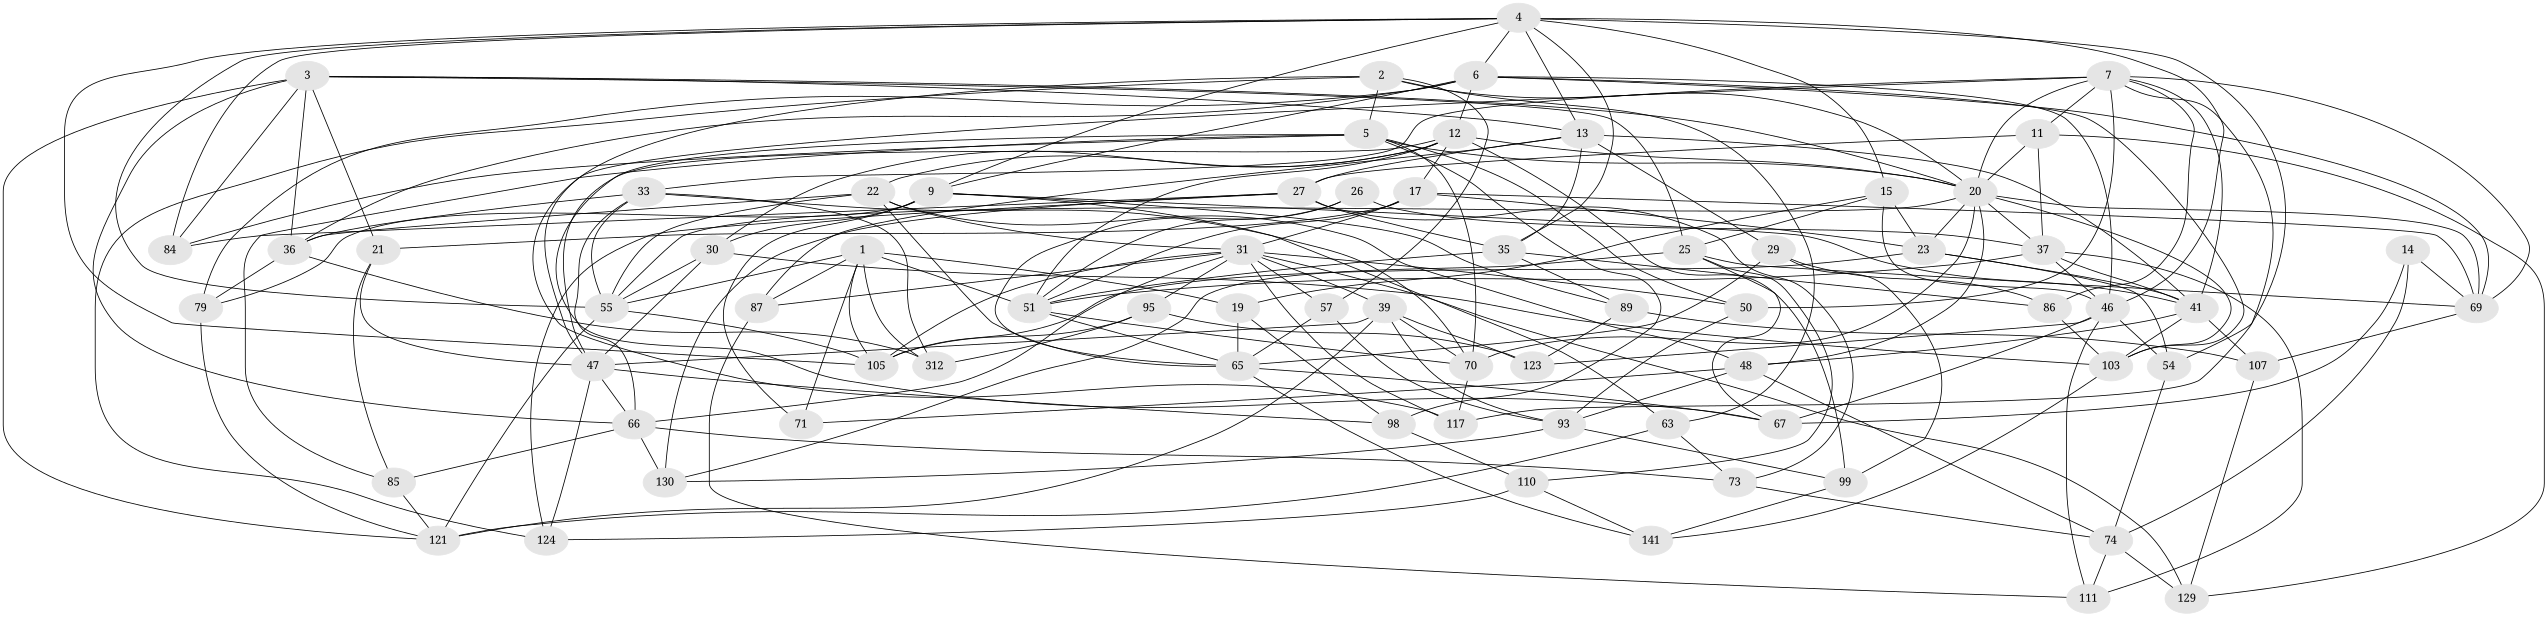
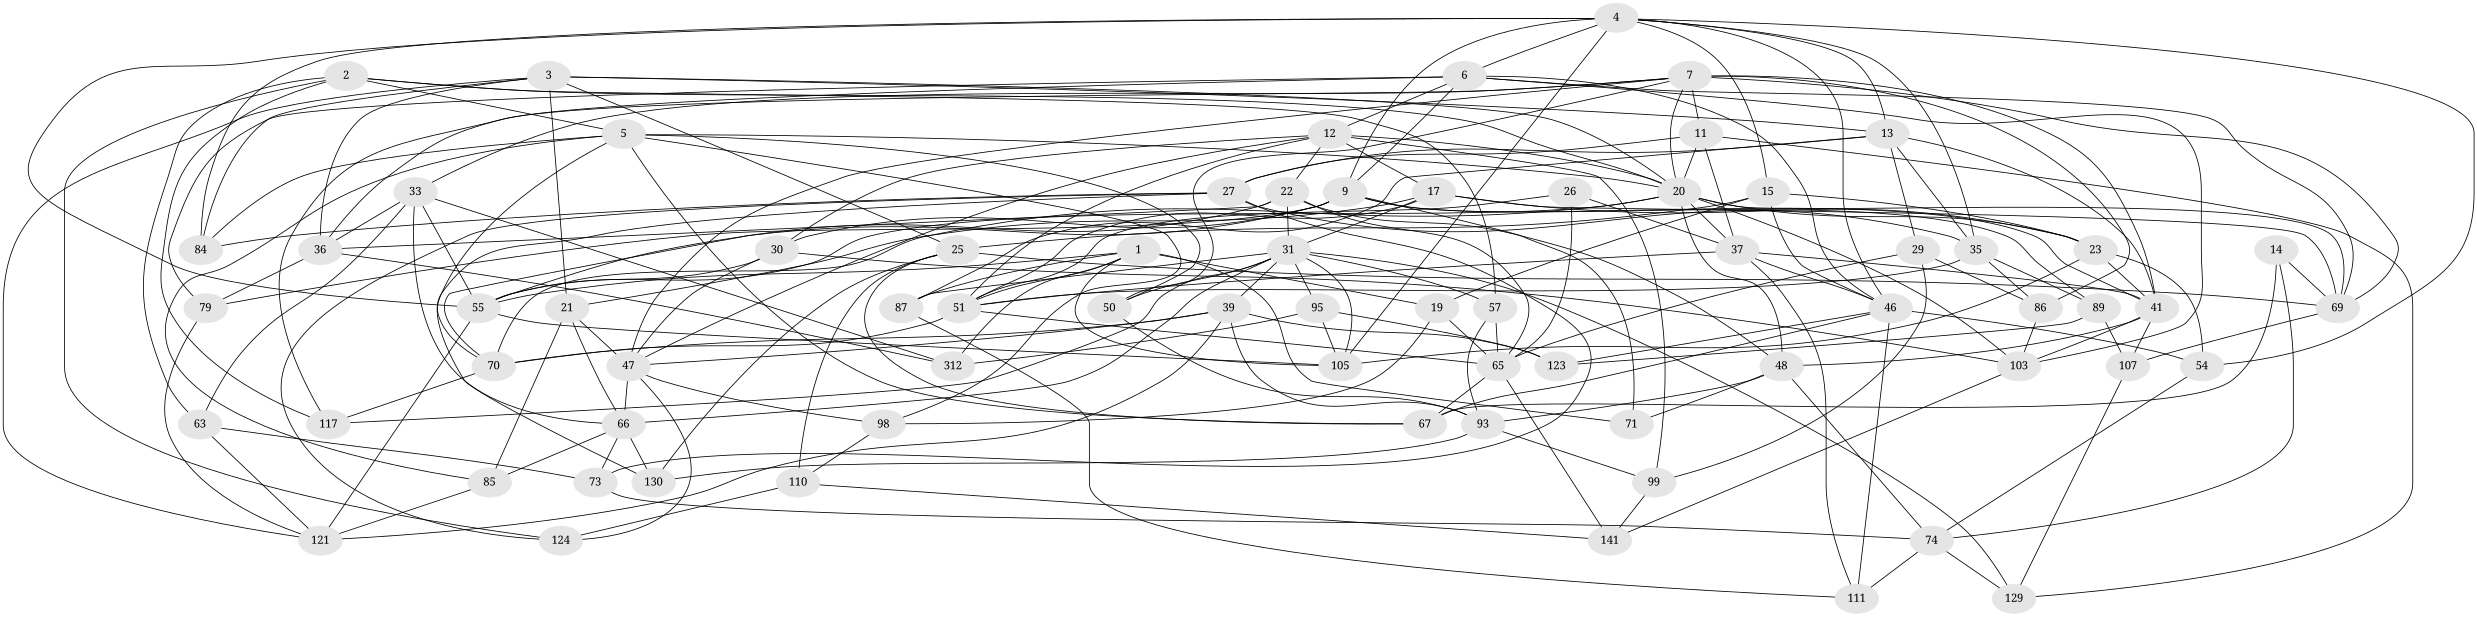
(186, 363) -> (593, 367)
